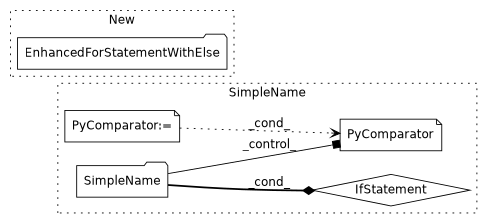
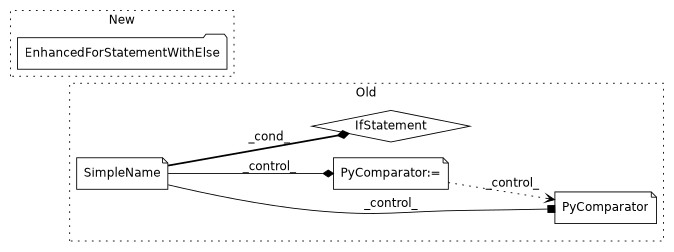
(267, 93) -> (367, 93)
(269, 124) -> (512, 184)
none -> (245, 174)
(122, 181) -> (122, 174)
